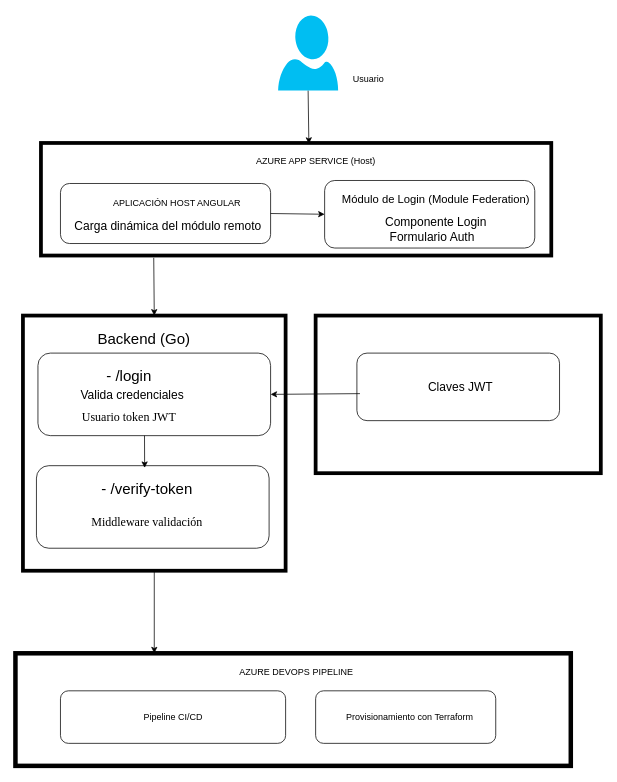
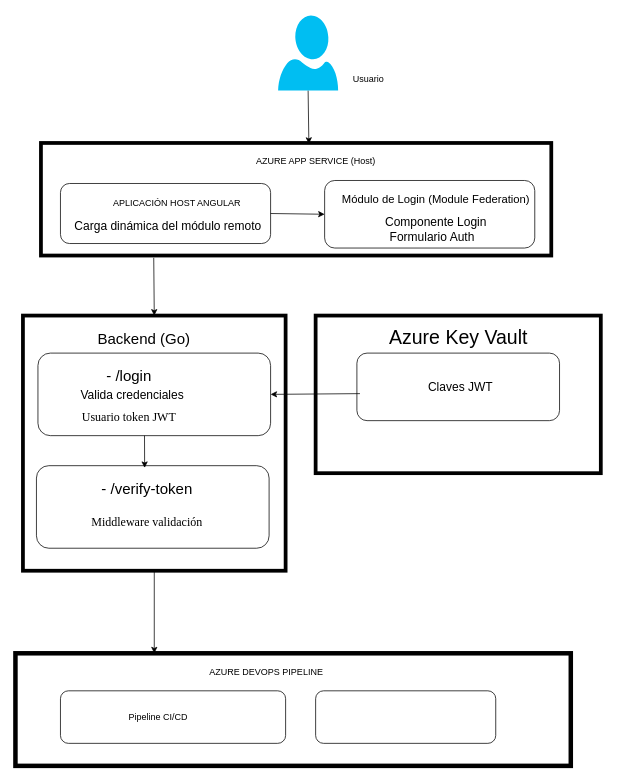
none -> (458, 338)
(296, 672) -> (266, 672)
(173, 717) -> (158, 717)
(409, 717) -> none
